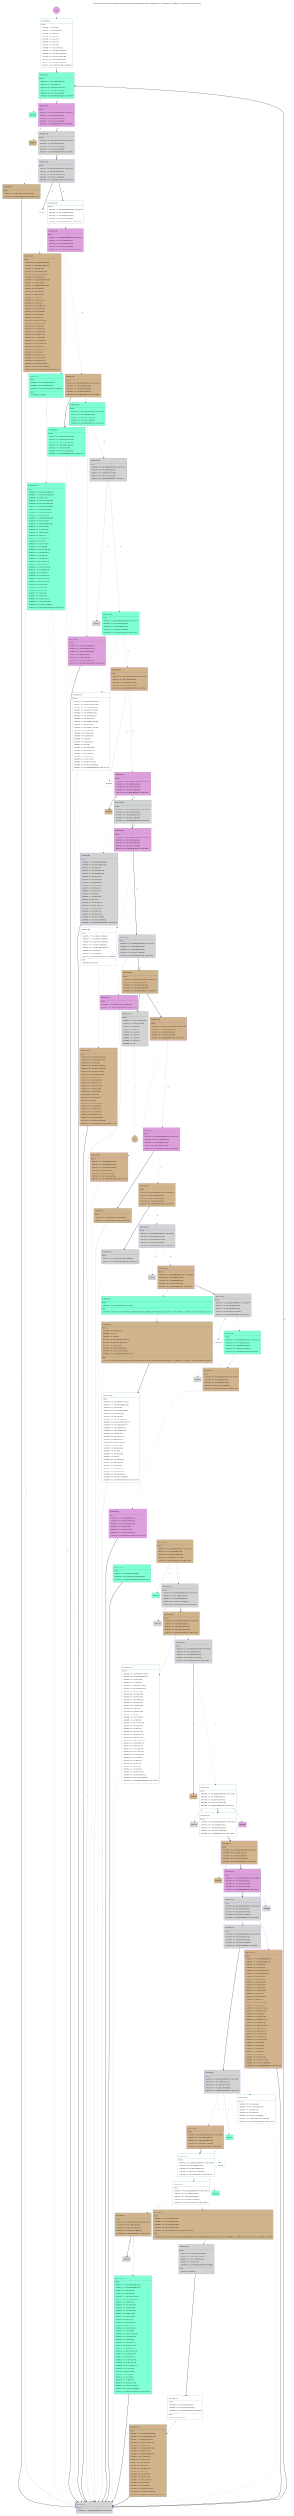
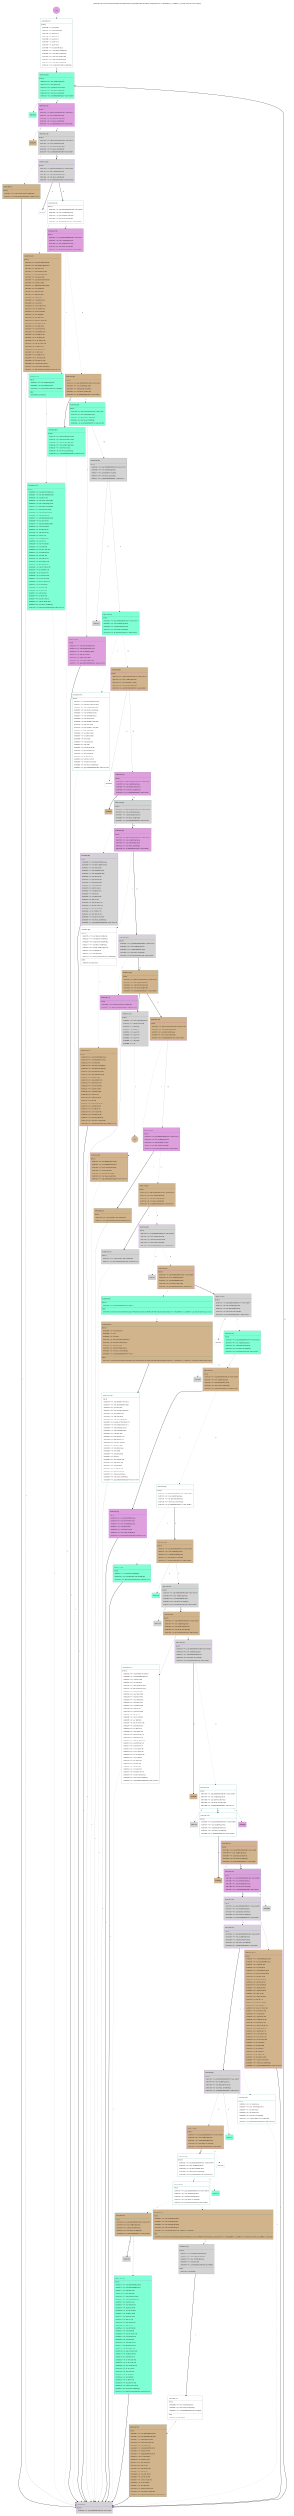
(157, 1438) -> (157, 1438)
none -> (175, 1496)
(228, 1838) -> (218, 1857)
